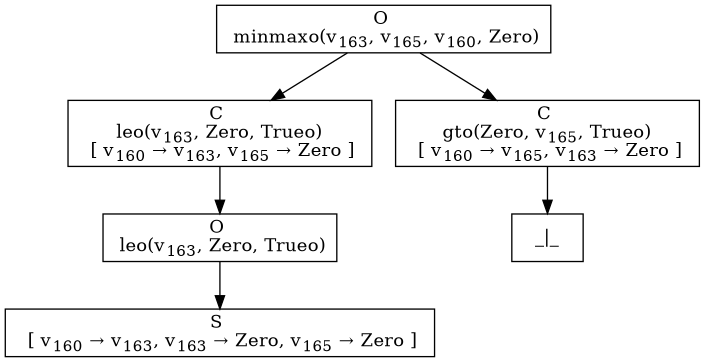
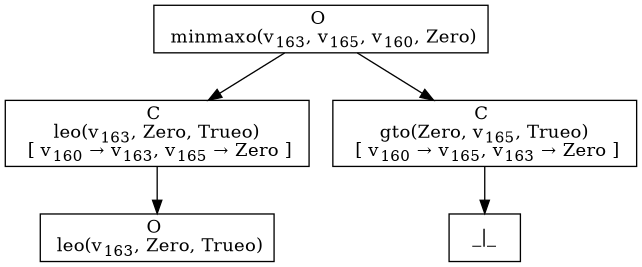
(220, 333) -> none
